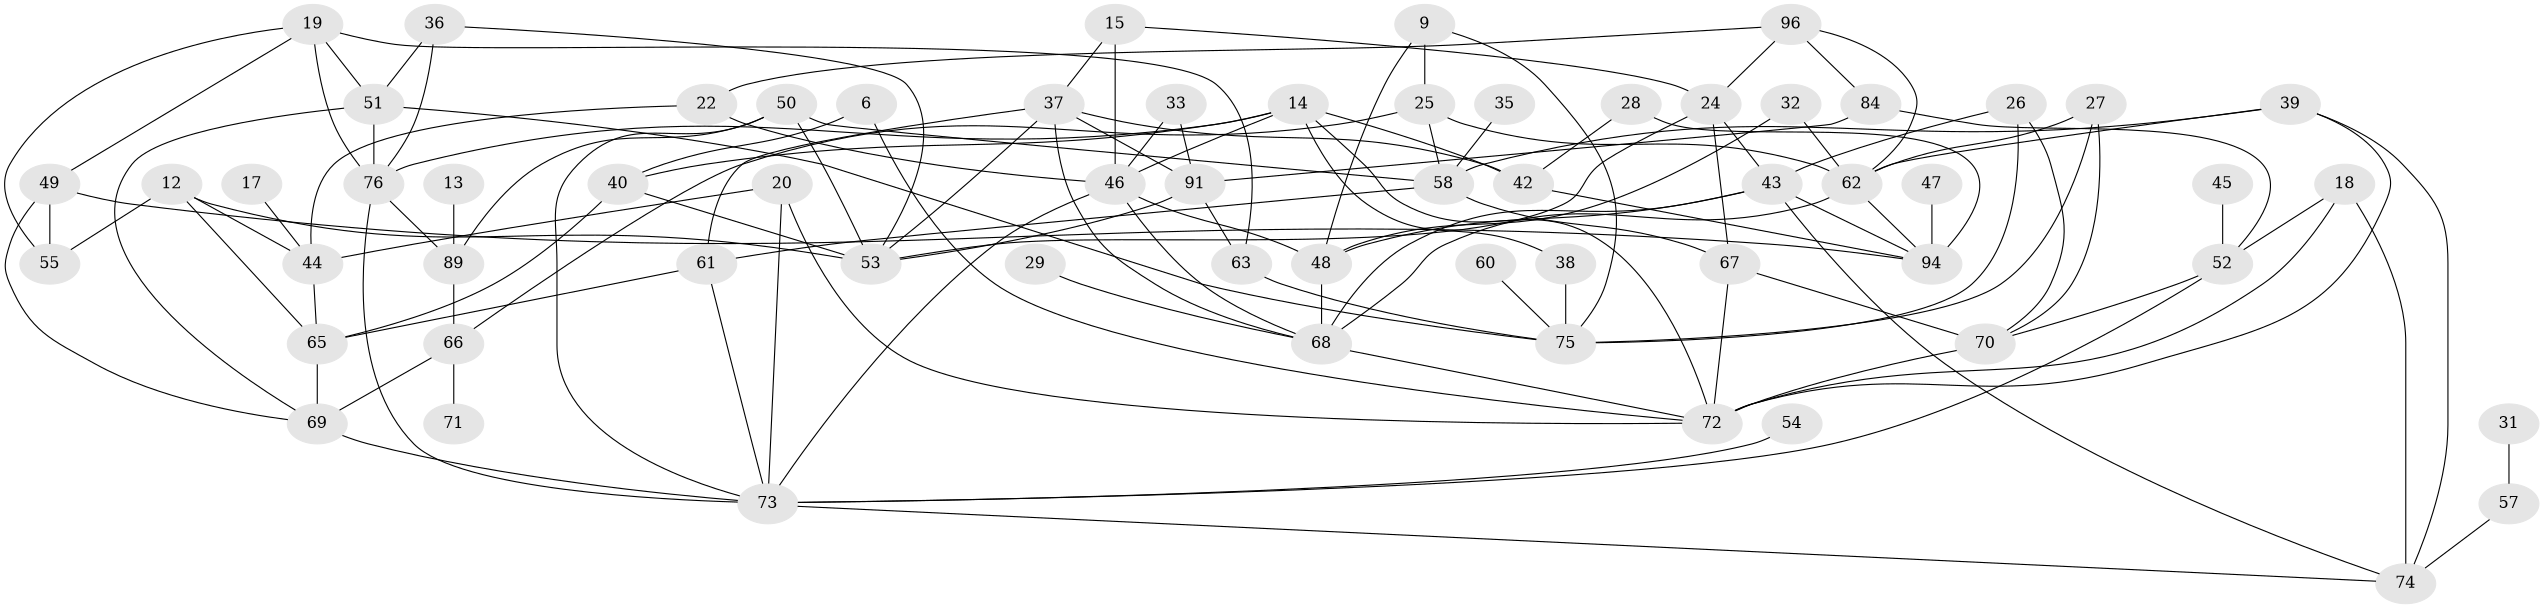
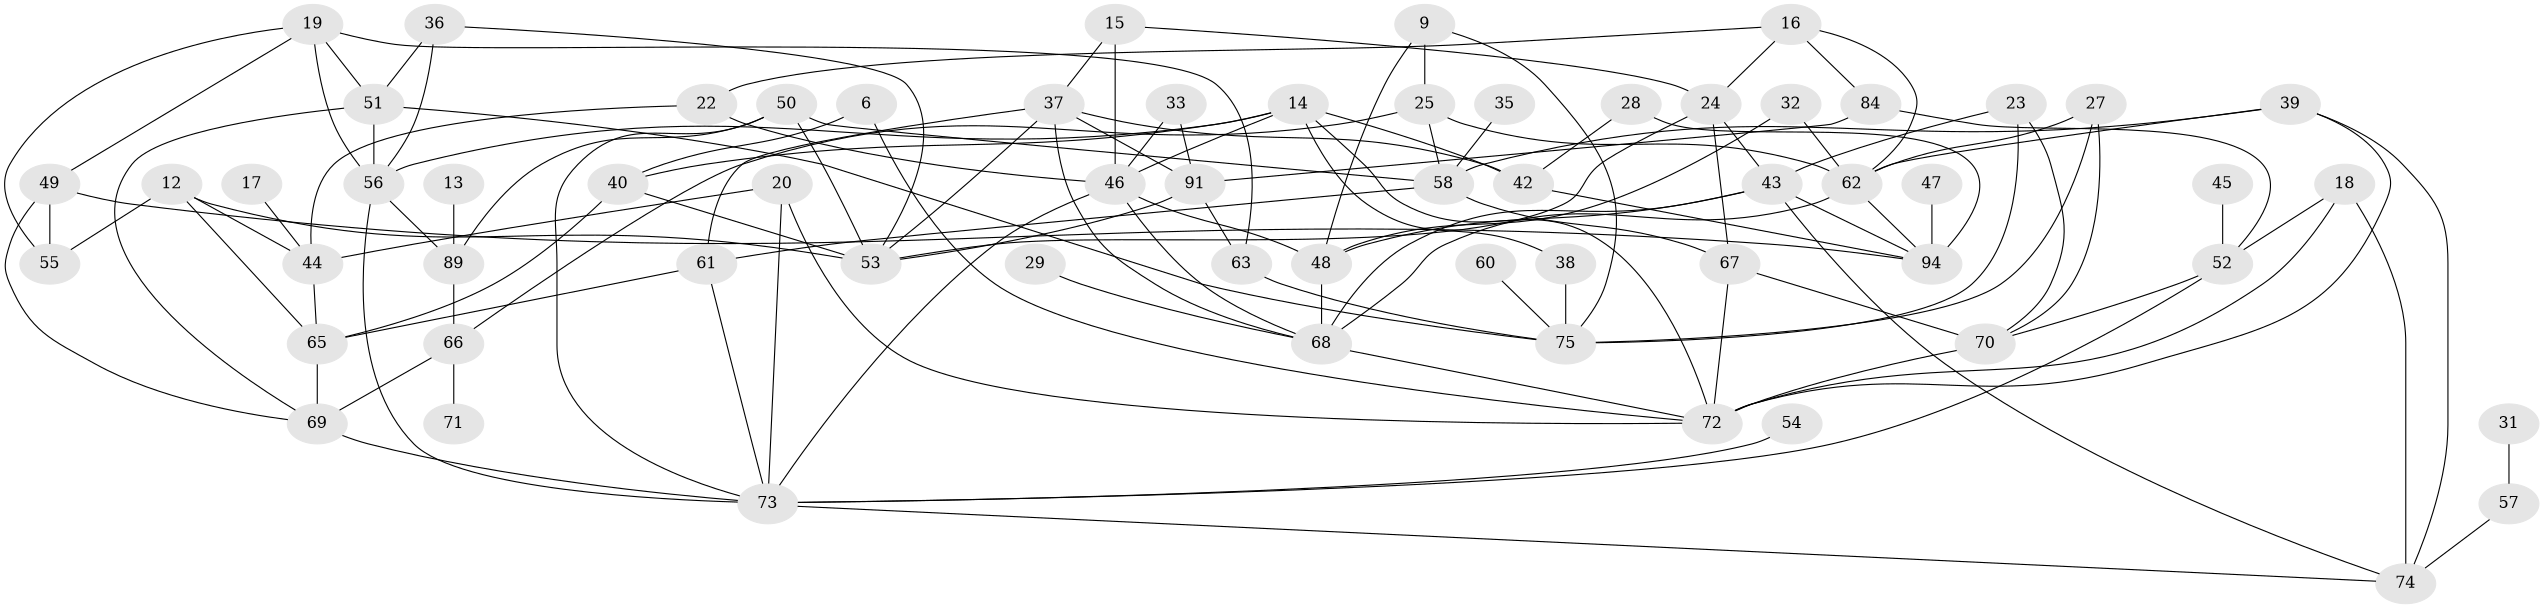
(1791, 24) -> (1791, 24)
(2016, 104) -> (2016, 104)
(374, 184) -> (374, 184)
